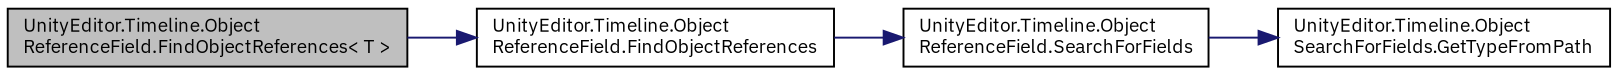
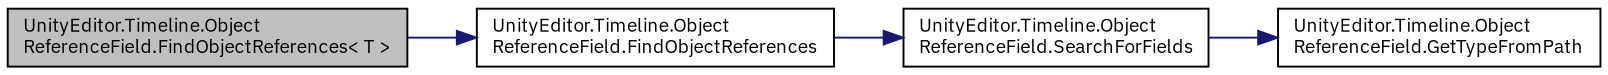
(1444, 38) -> (1439, 38)
